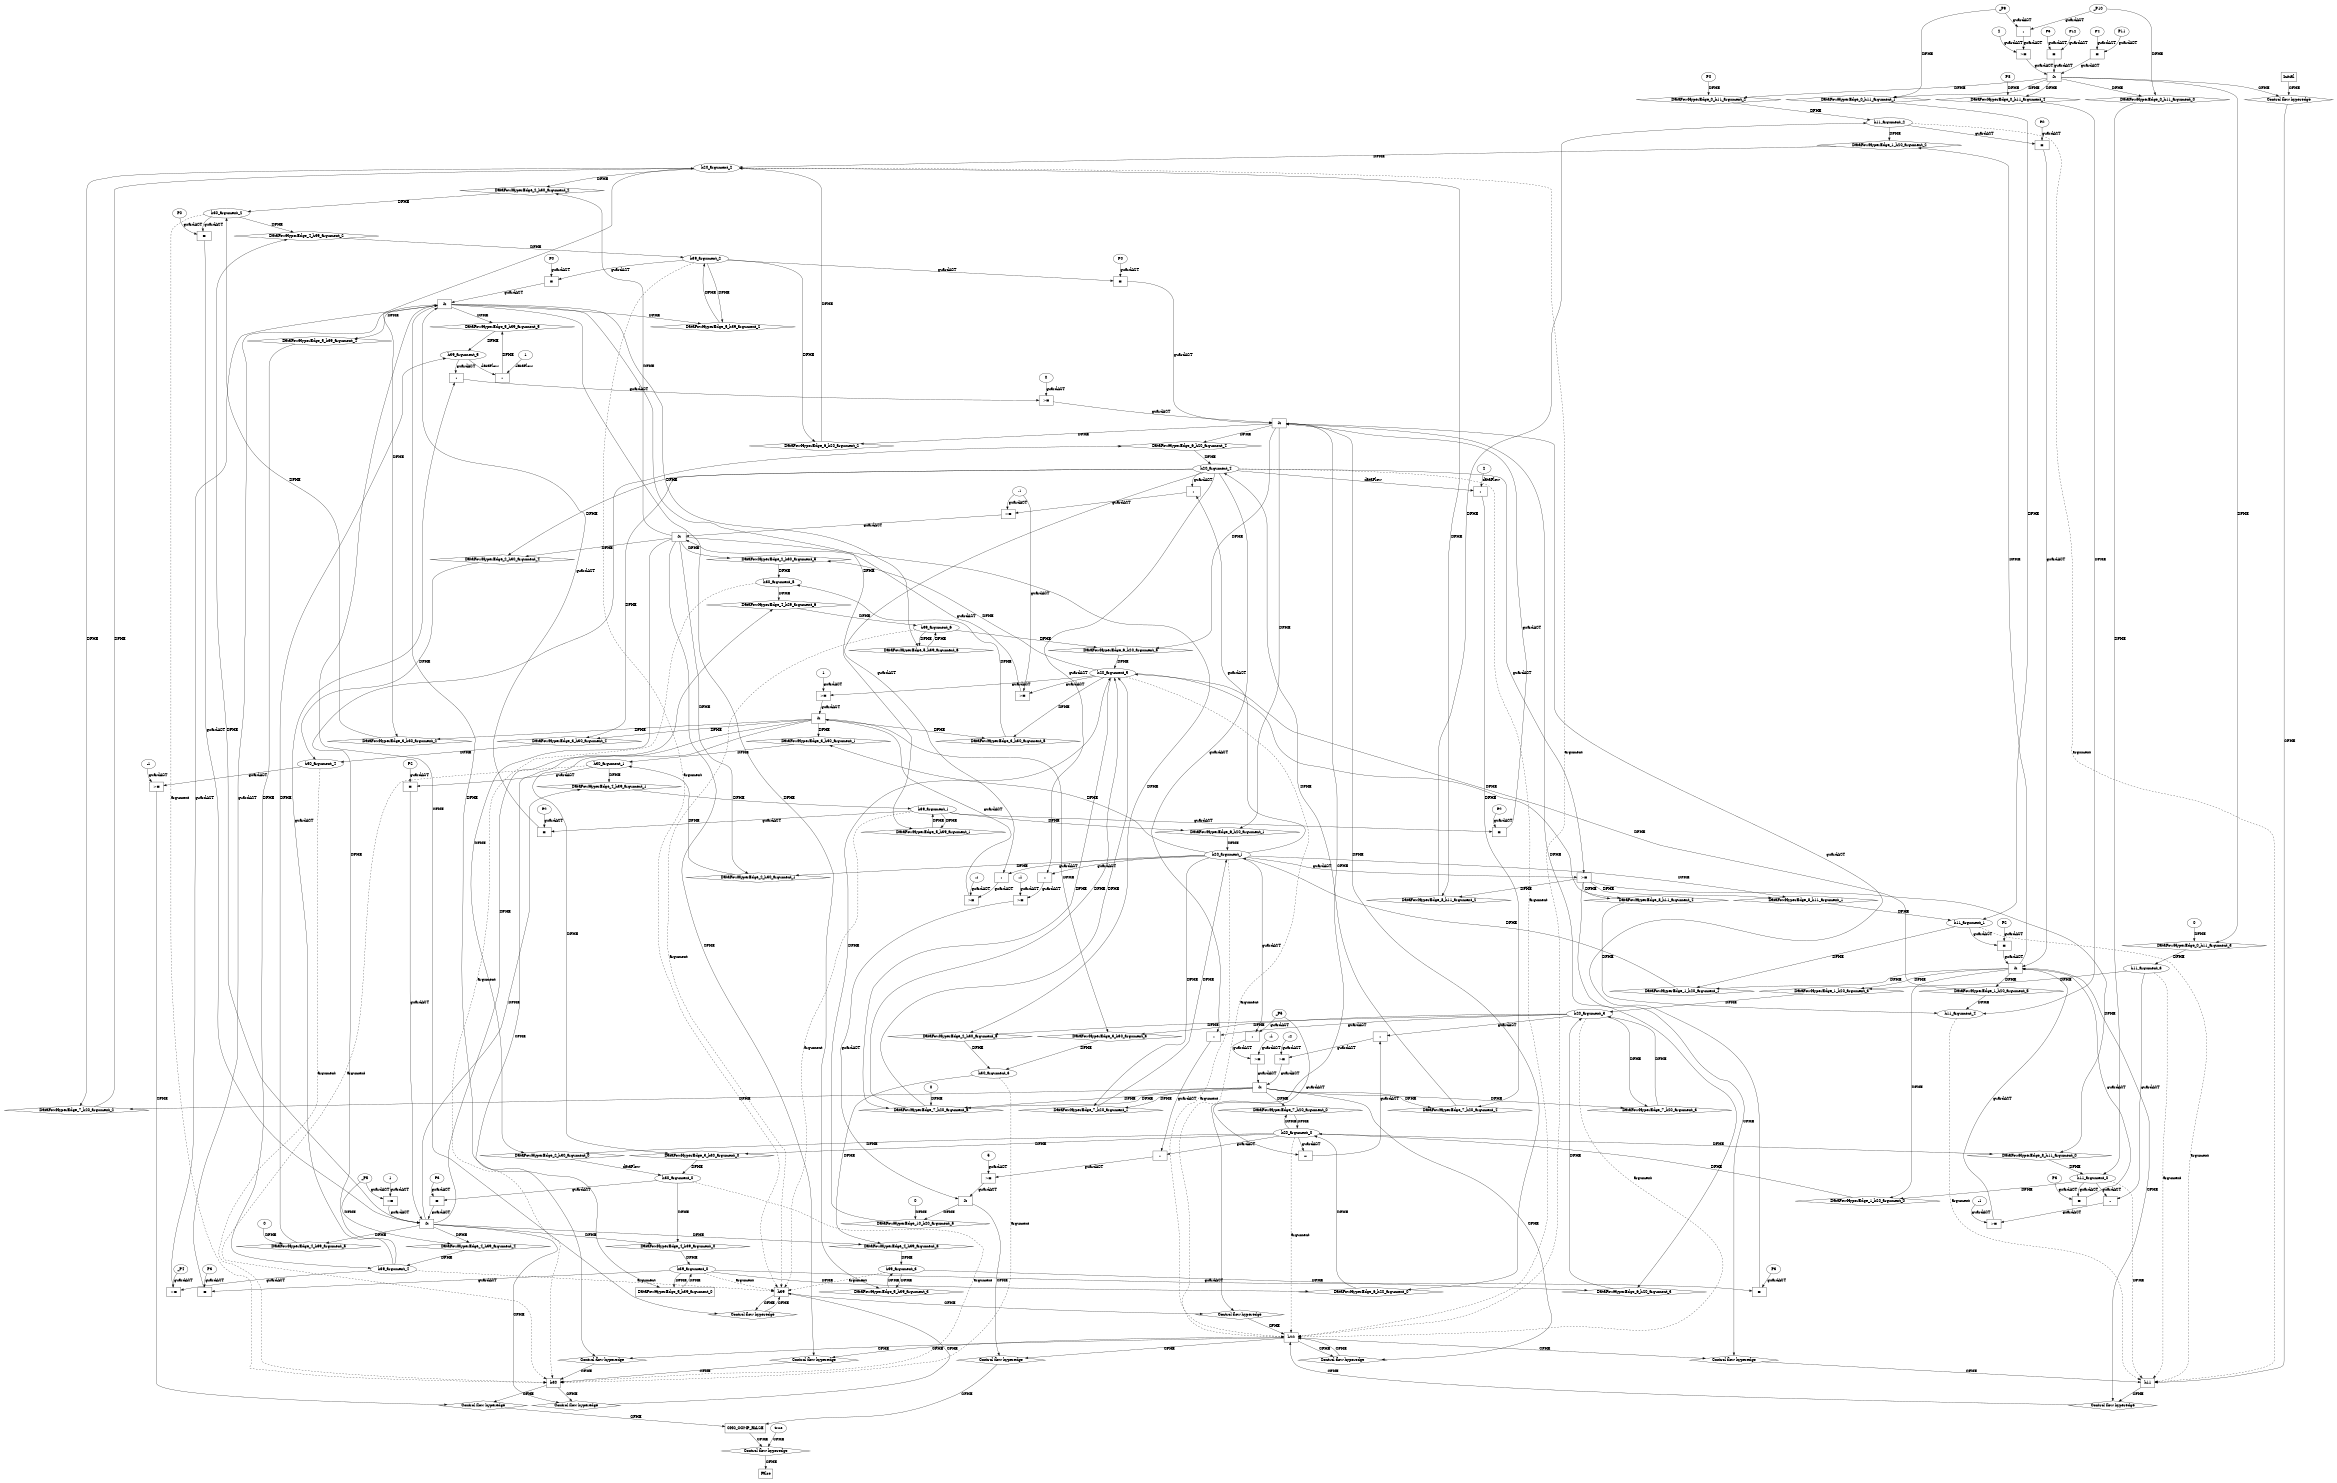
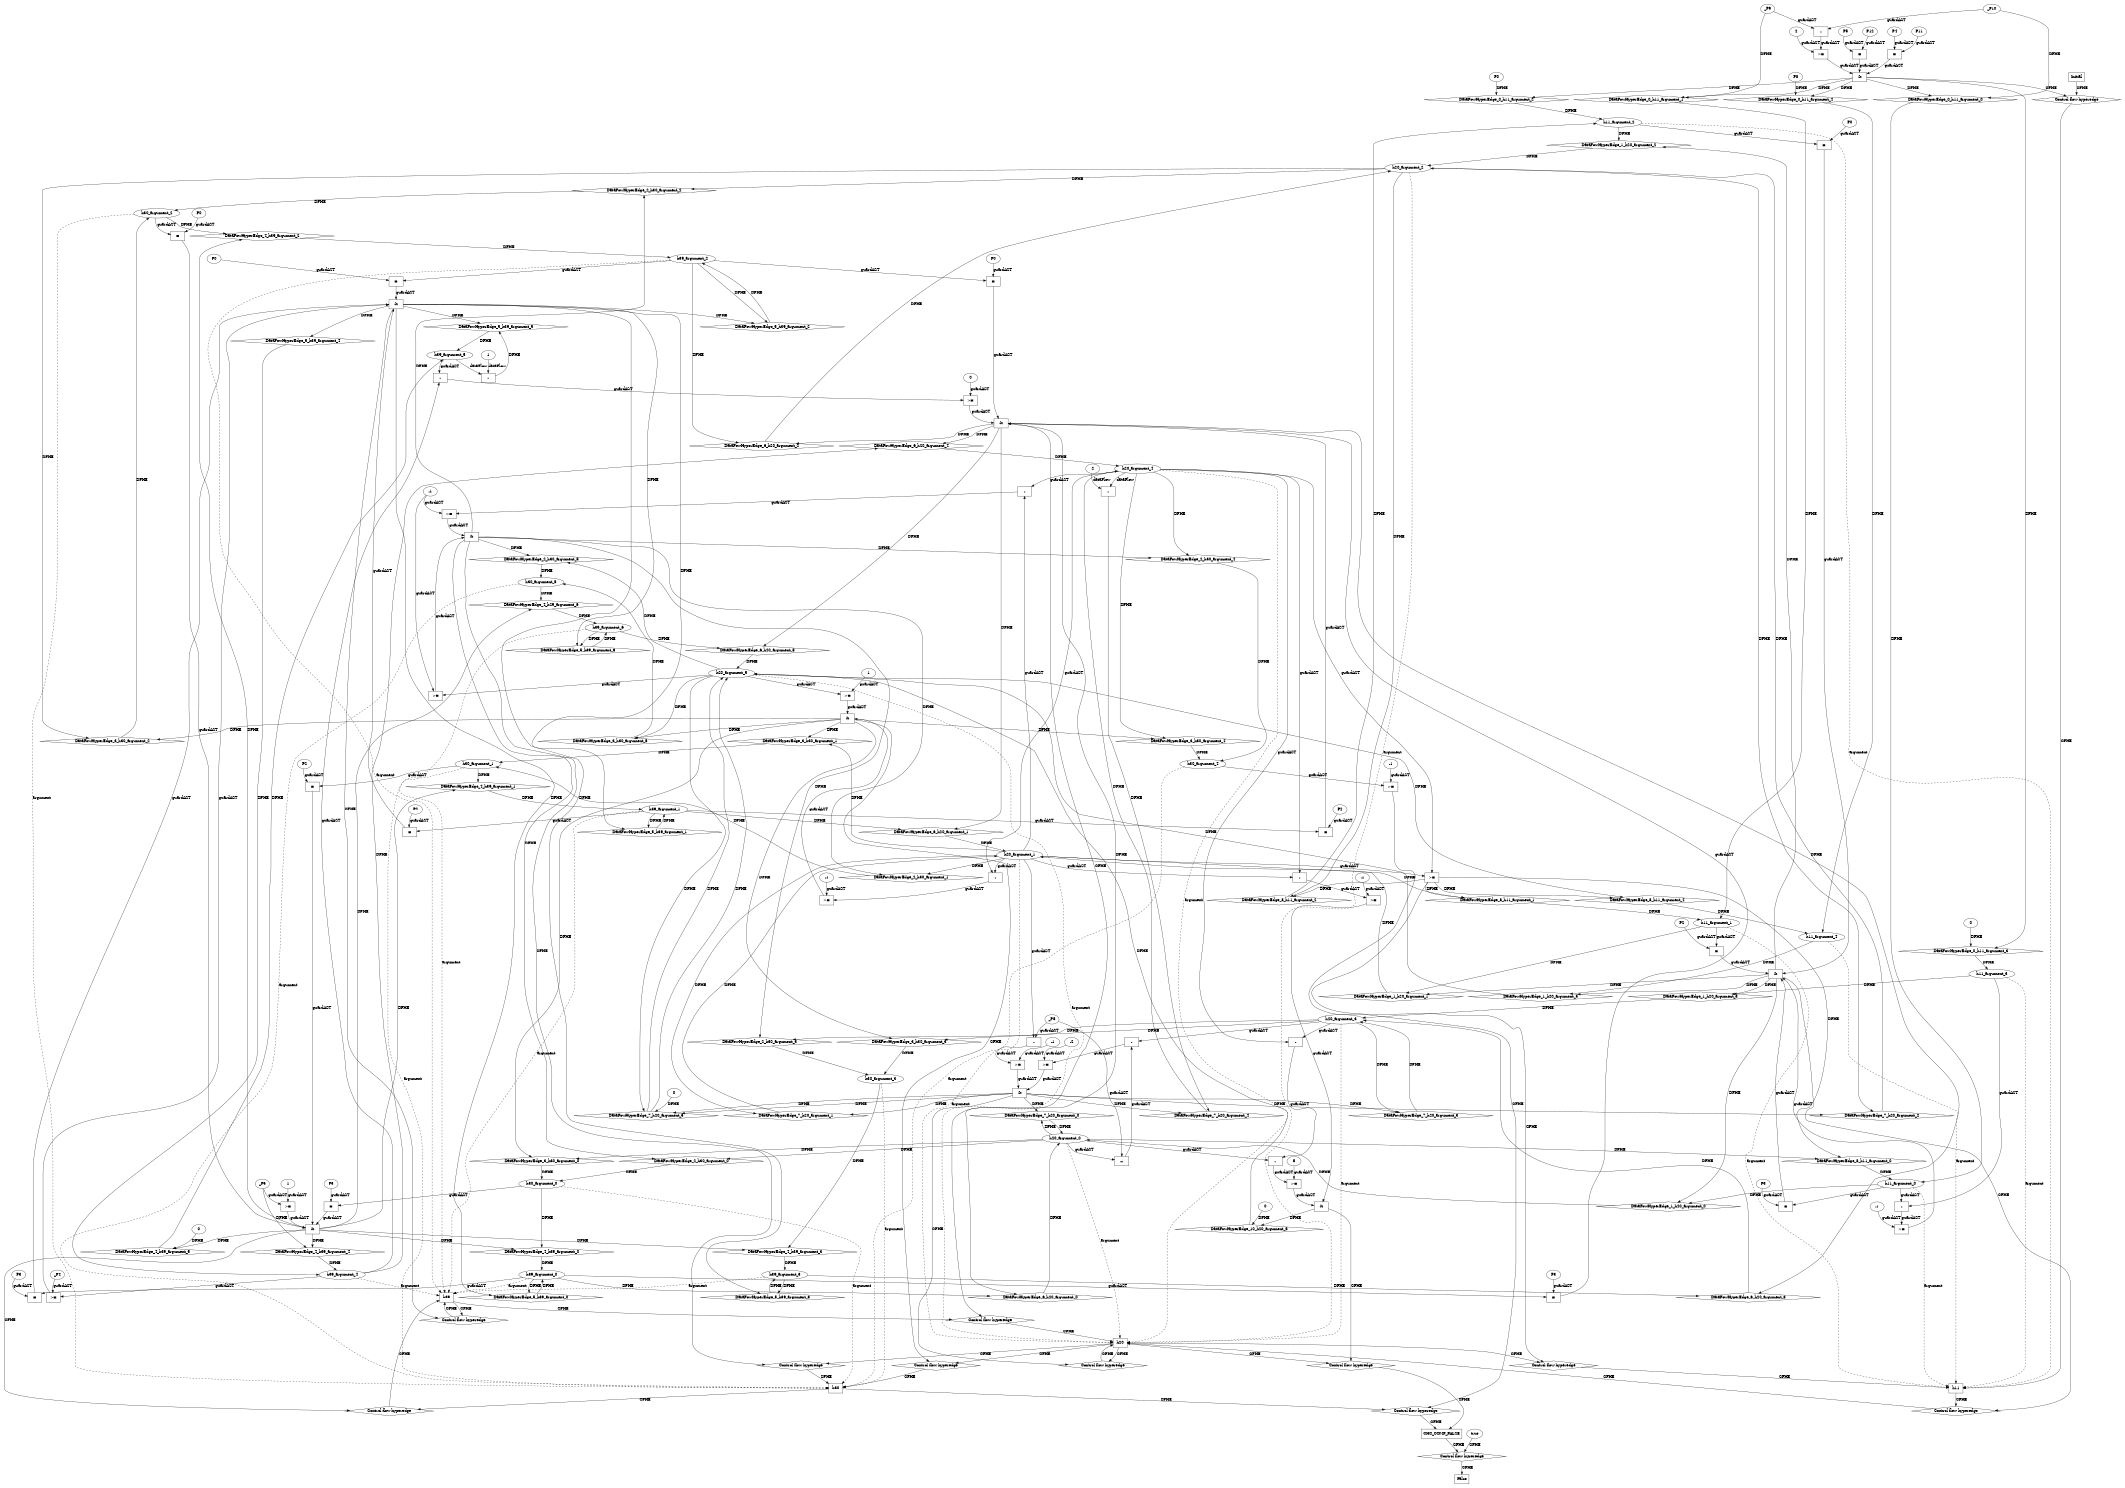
(1977, 1002) -> (1695, 977)
(631, 1167) -> (631, 1173)
(2138, 1281) -> (1933, 1286)
(675, 1292) -> (531, 1297)
